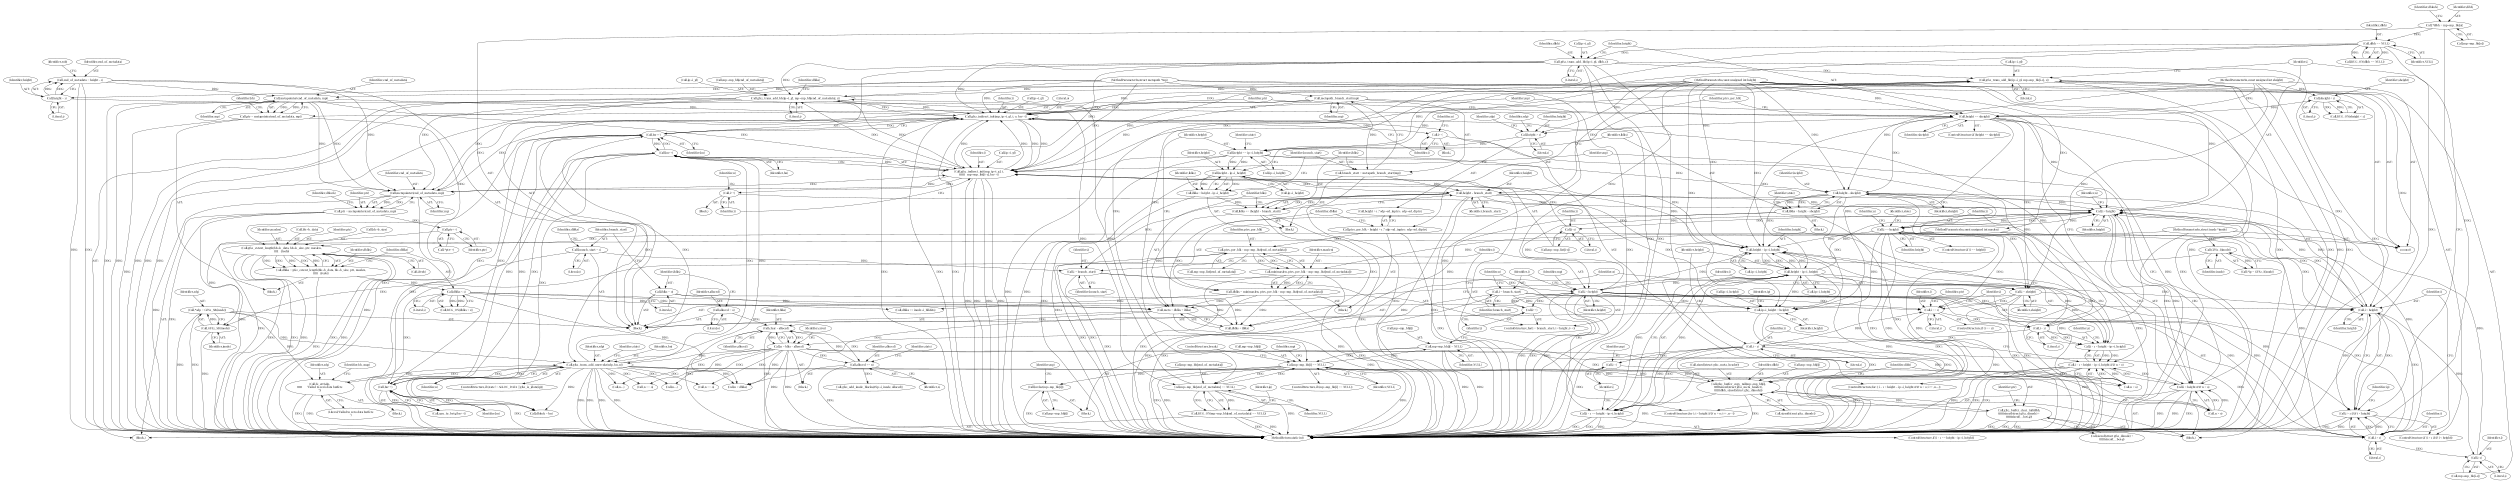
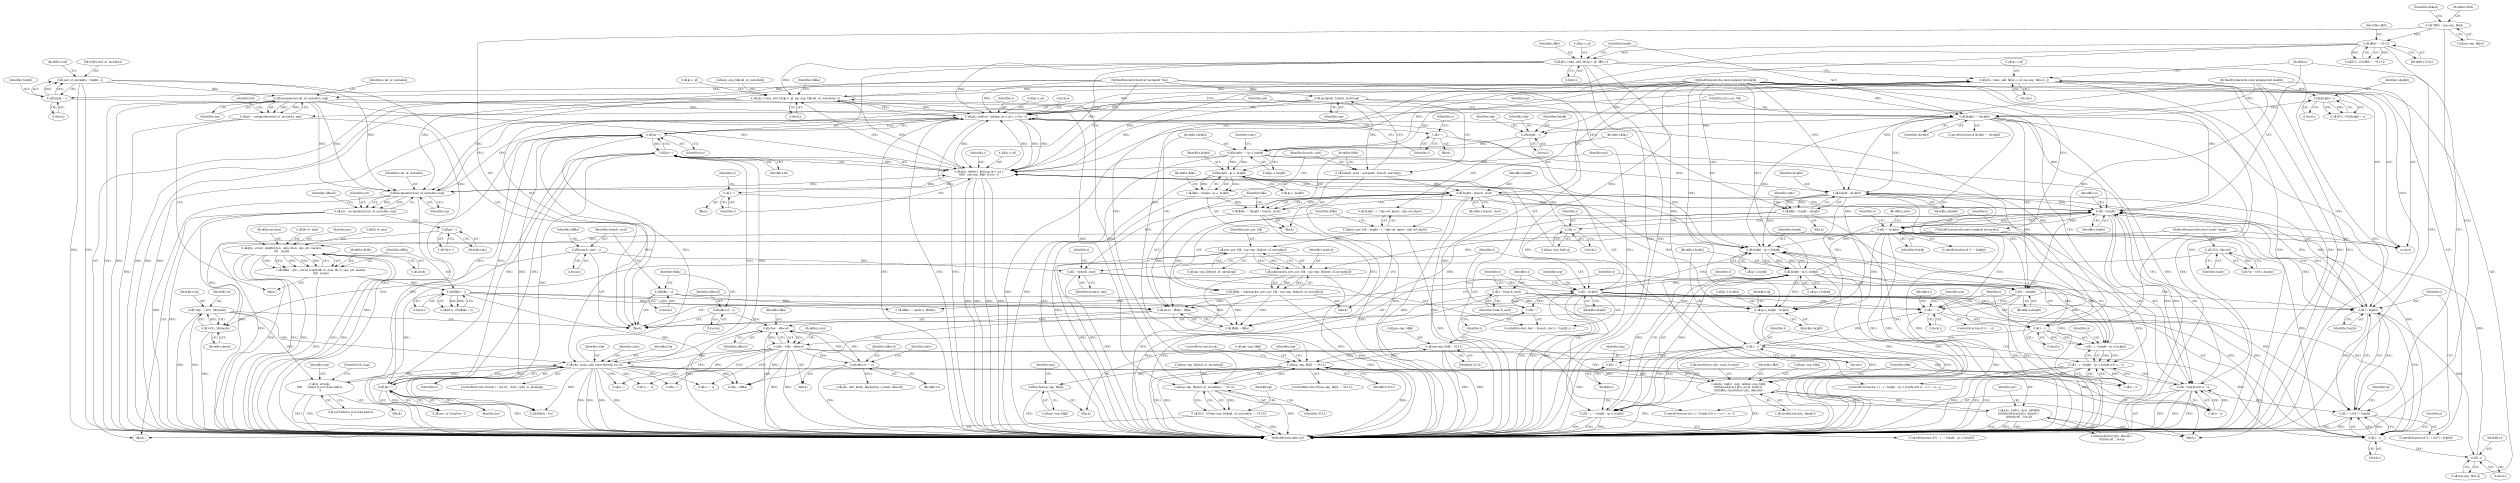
none -> (222, 292)
none -> (2268, 404)
